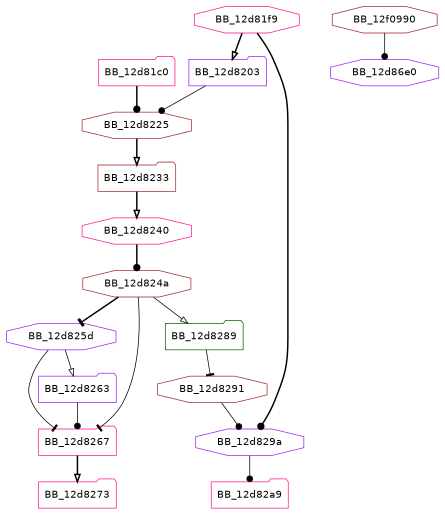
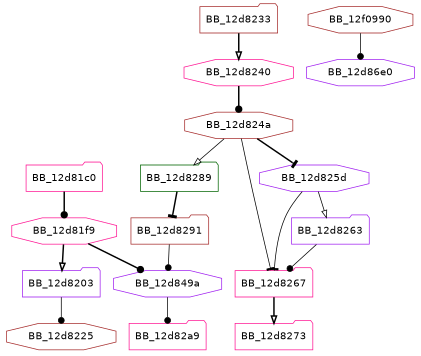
(137, 96) -> (64, 202)
(137, 148) -> none
(208, 361) -> (175, 203)
(212, 389) -> (170, 231)
(250, 442) -> (168, 284)
